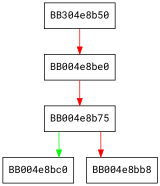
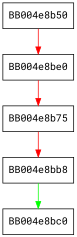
(80, 16) -> (38, 16)
(59, 141) -> (38, 192)
